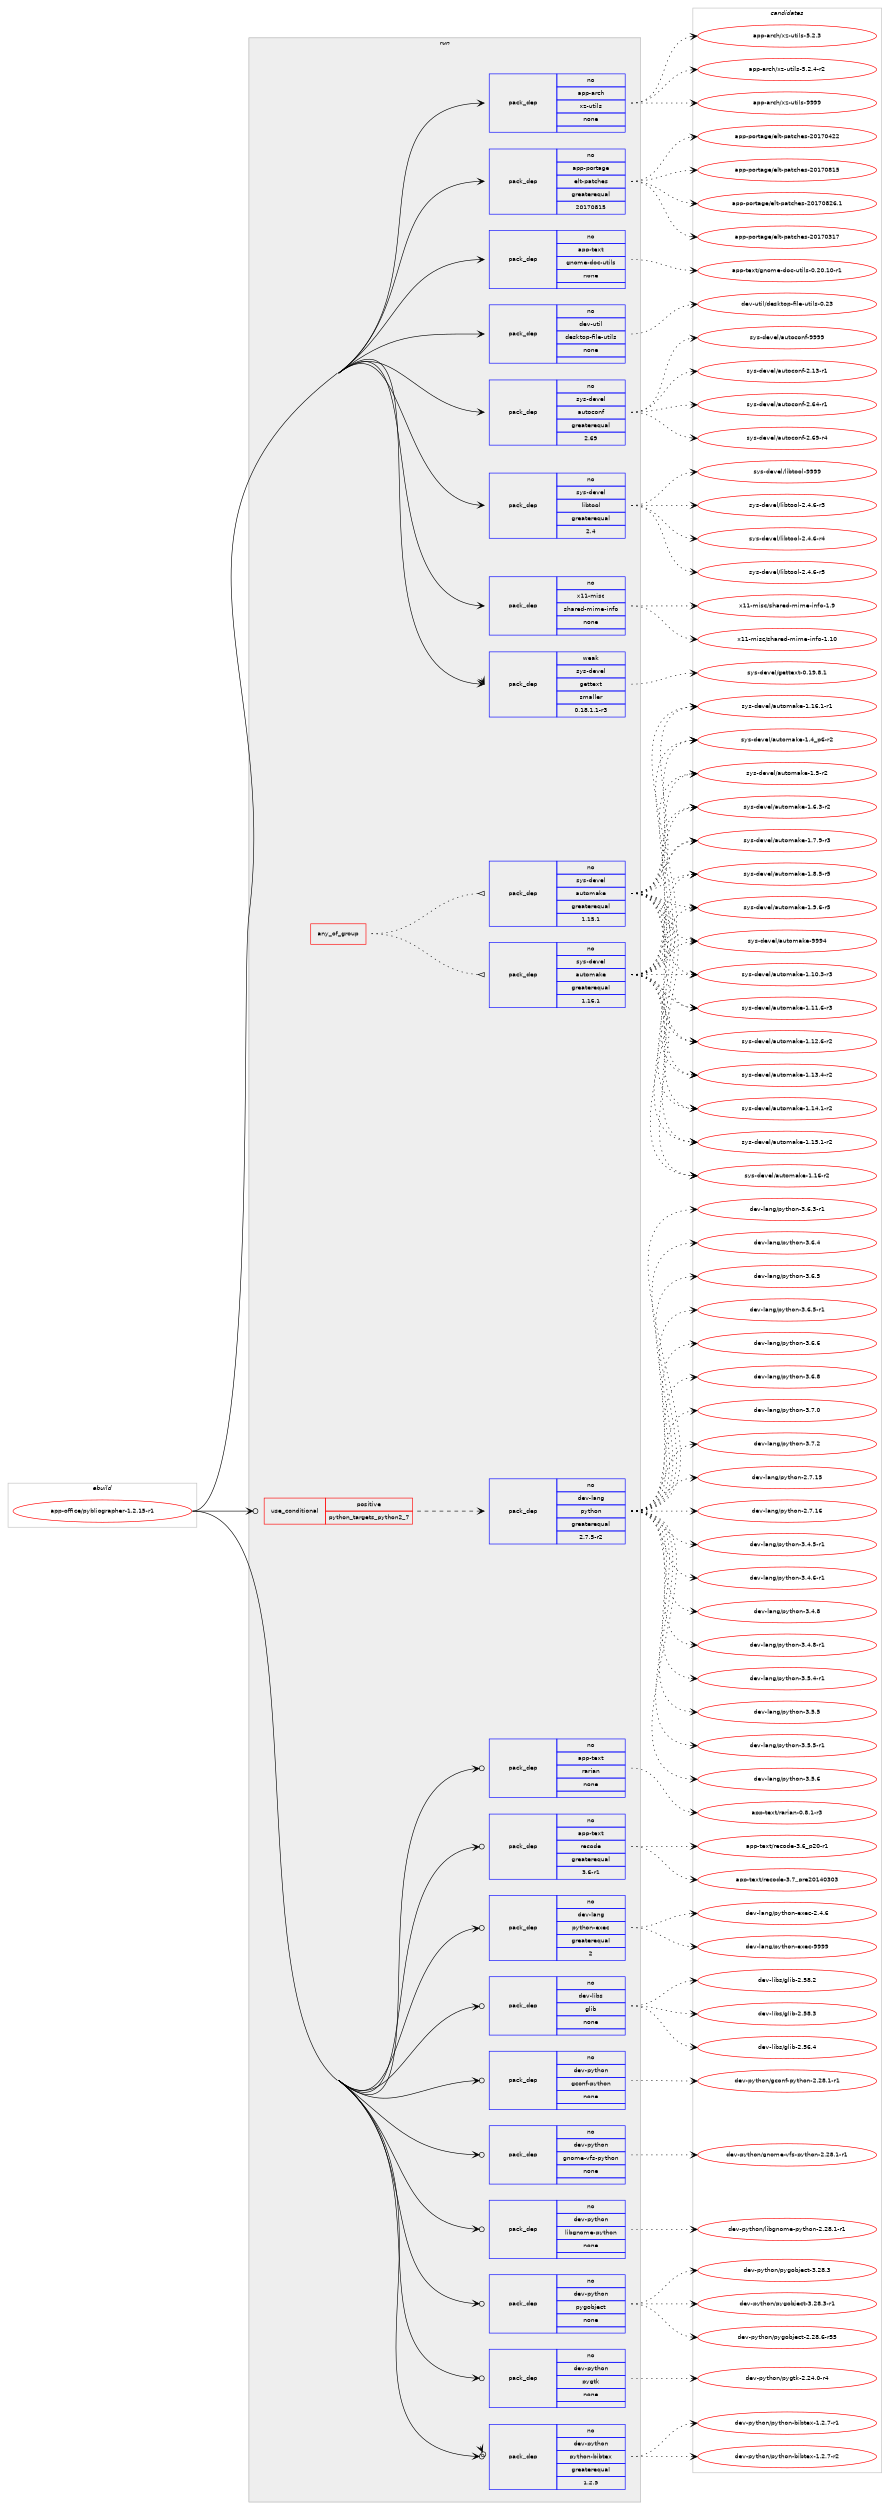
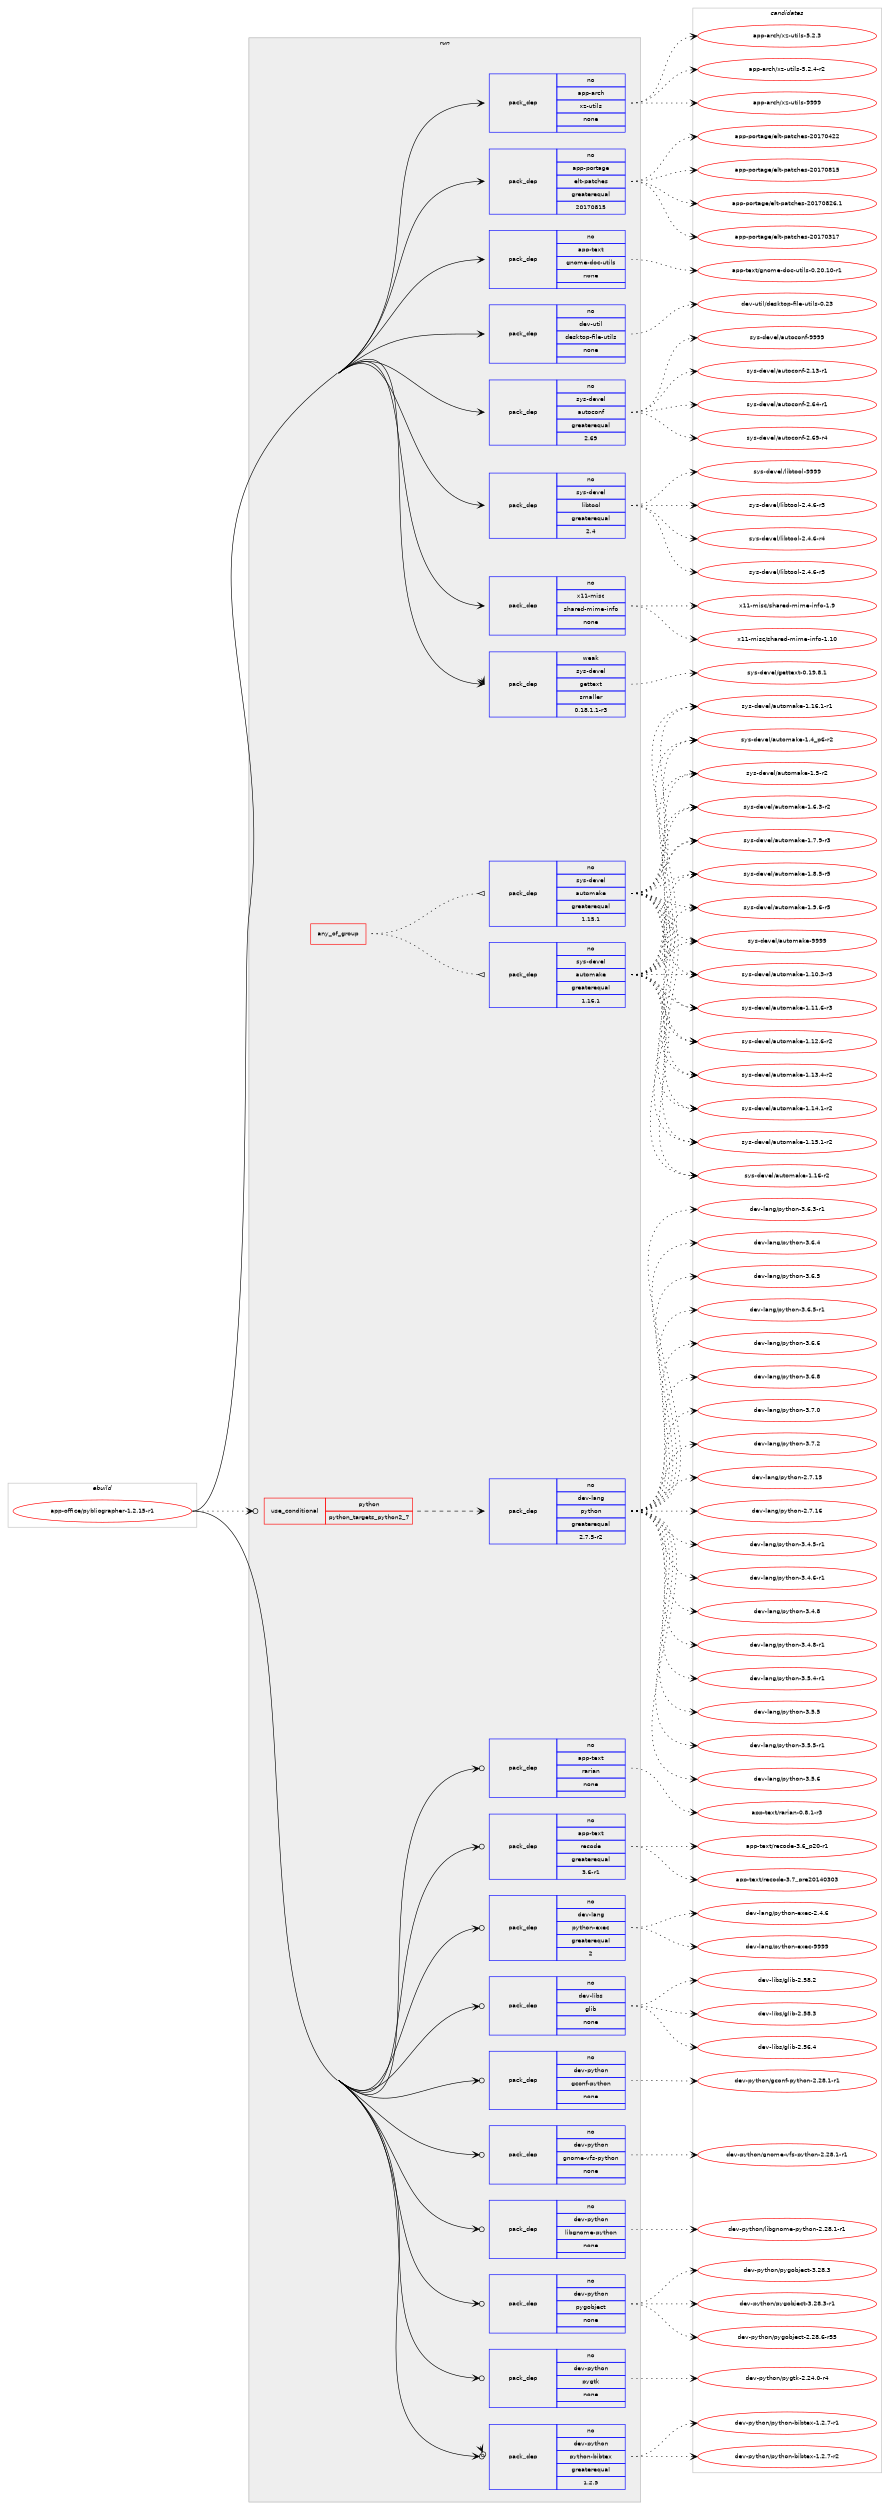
(787, 941) -> (787, 941)
(369, 1504) -> (369, 1504)
(220, 1511) -> (220, 1511)
